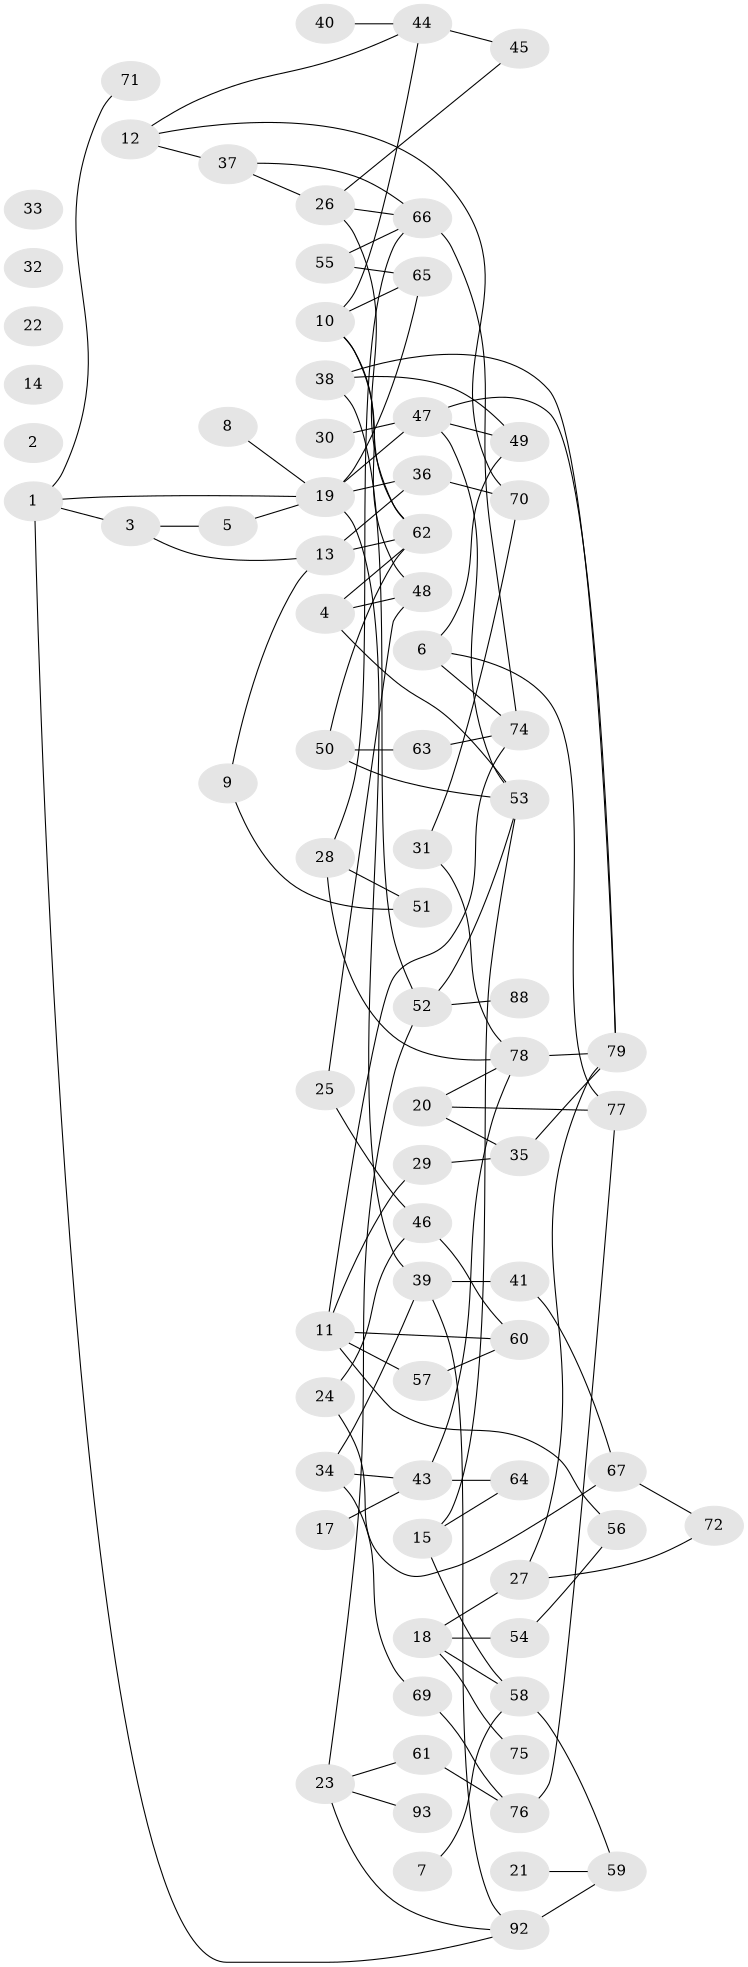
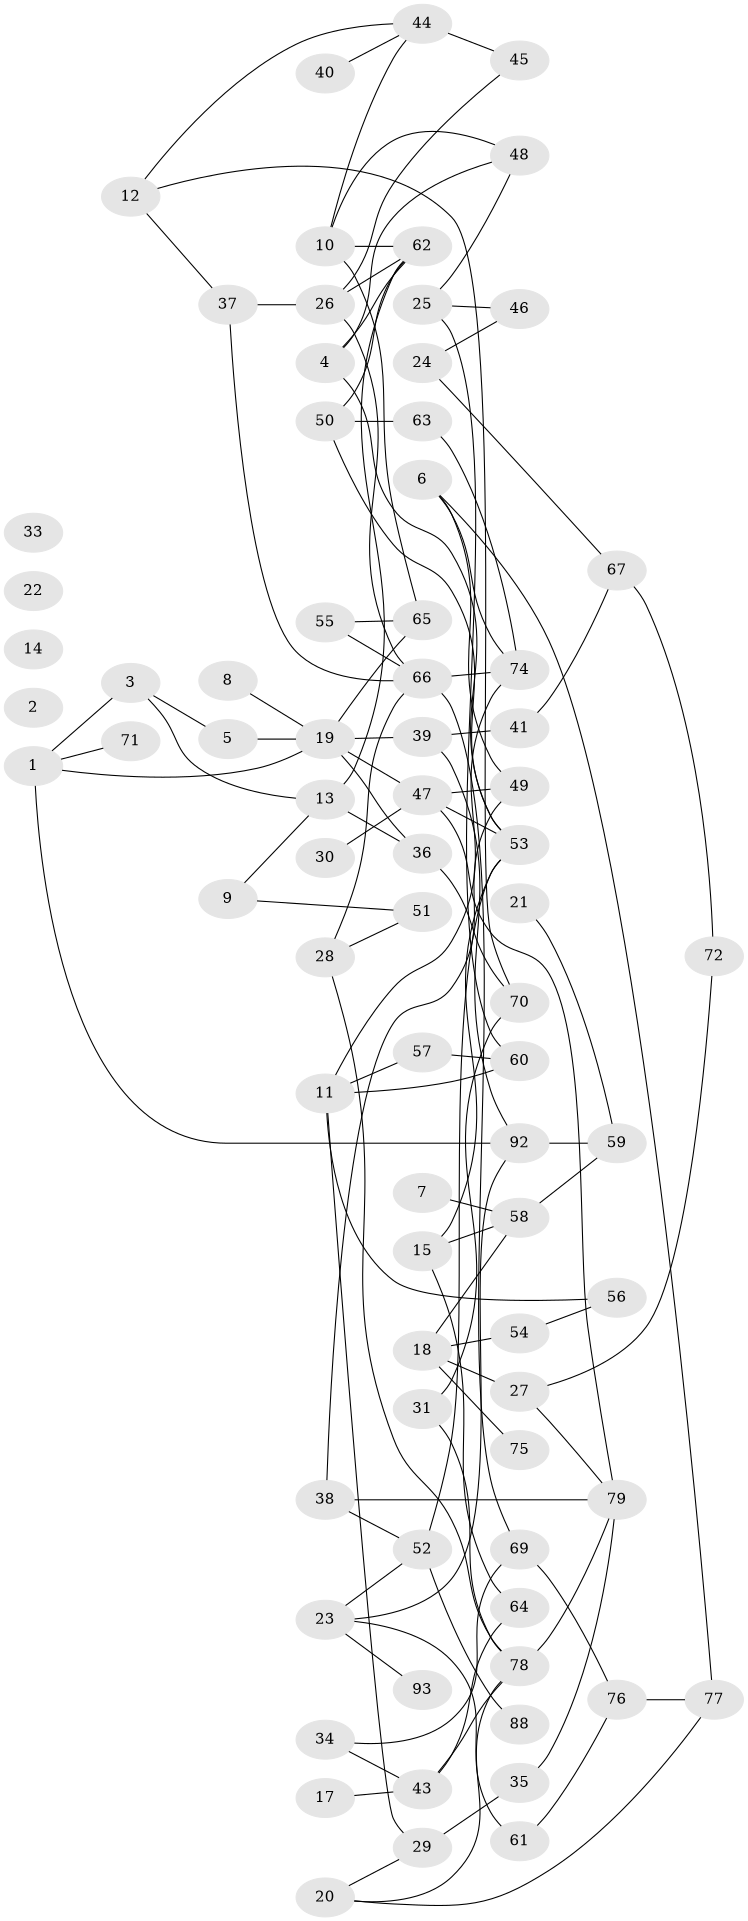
(33, 268) -> none
none -> (483, 1090)
(471, 1131) -> (374, 1873)
(464, 1270) -> (475, 554)
(379, 1378) -> none
